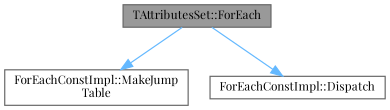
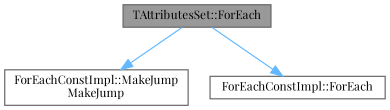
(96, 88) -> (96, 88)
(298, 88) -> (298, 88)
